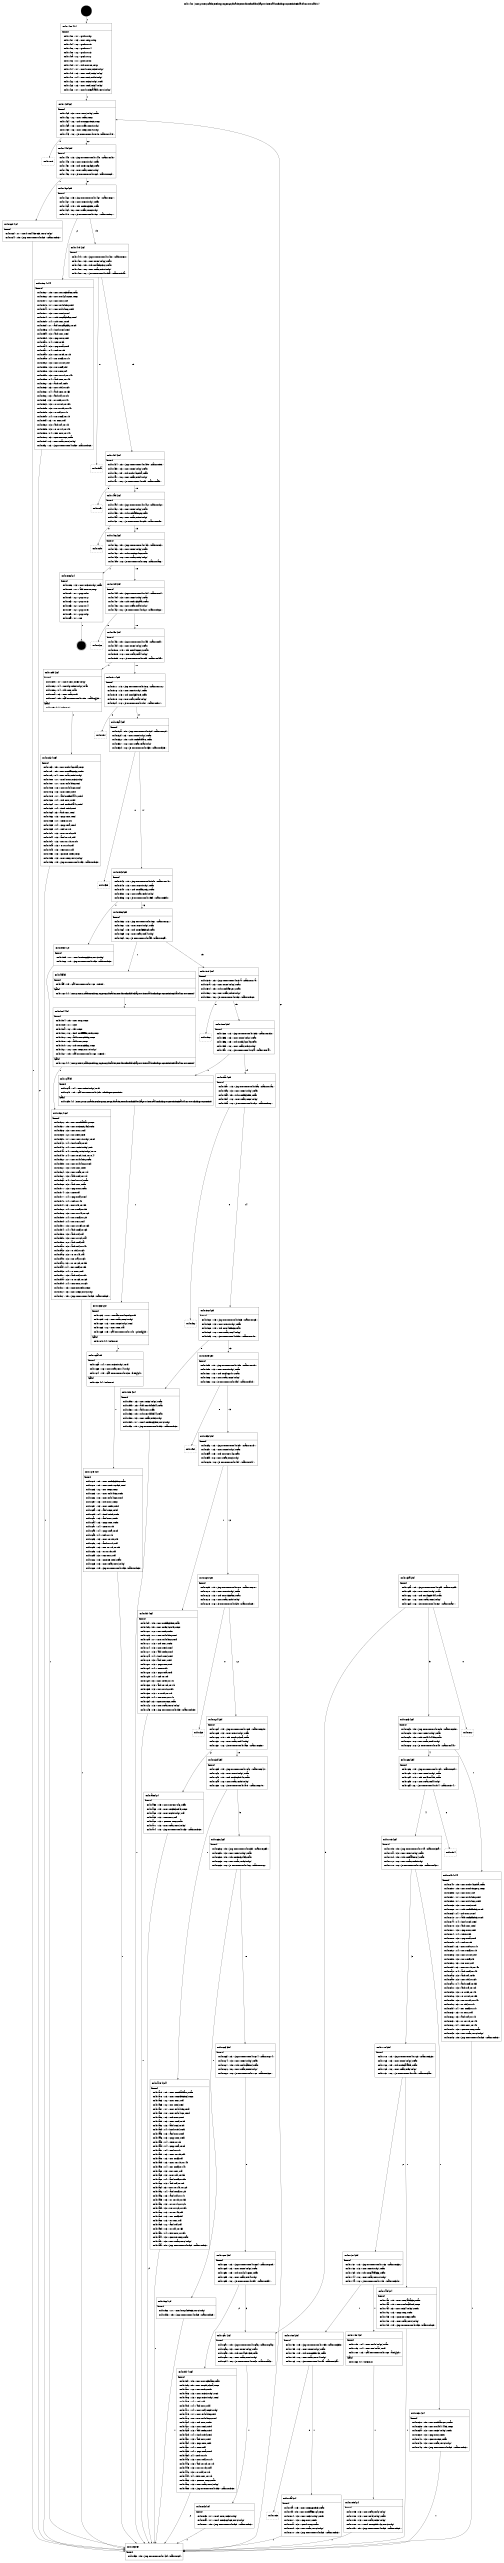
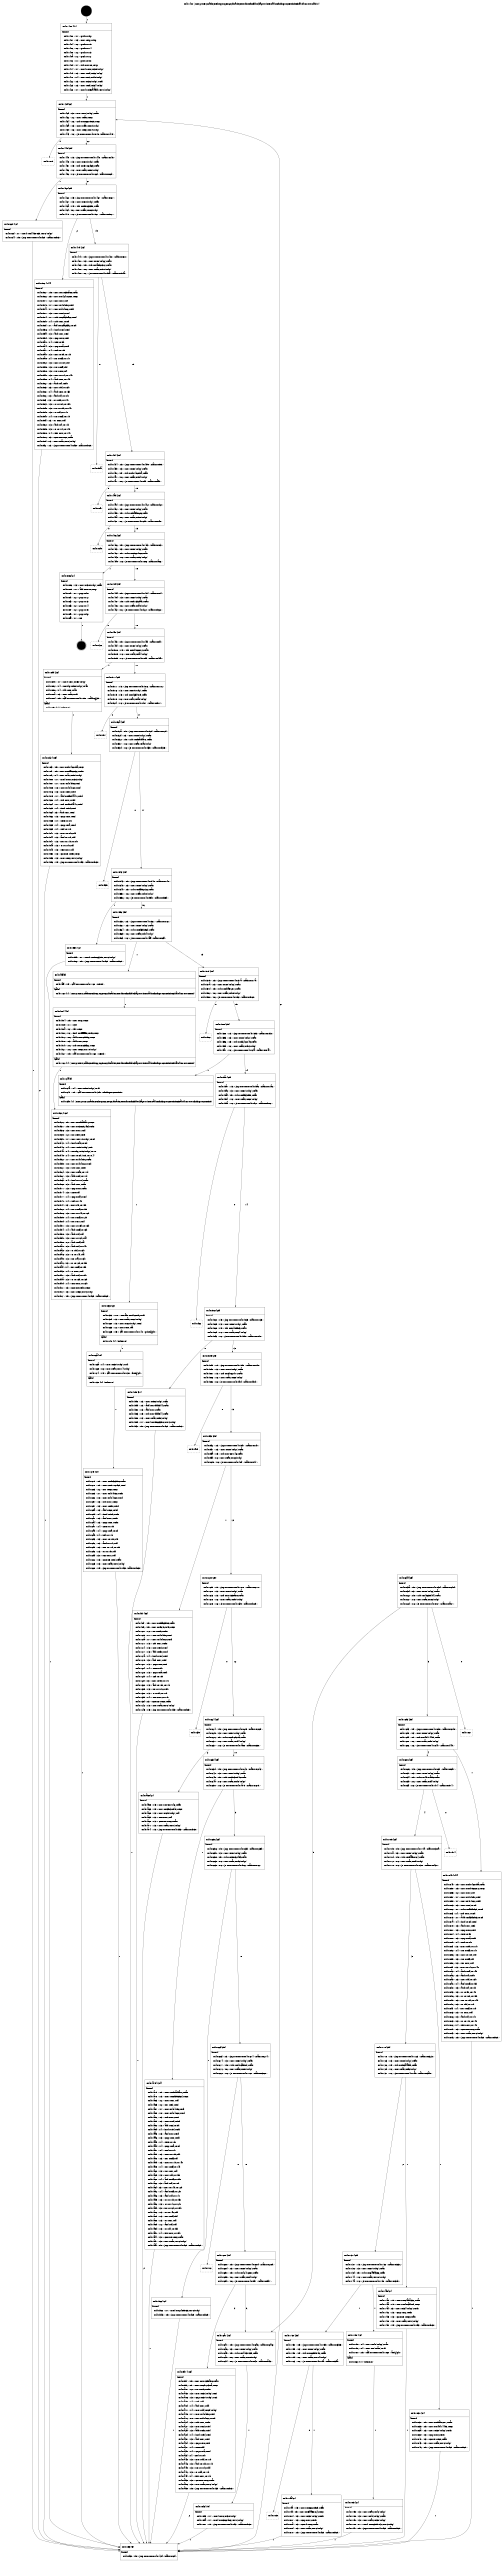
none -> (207, 2268)
